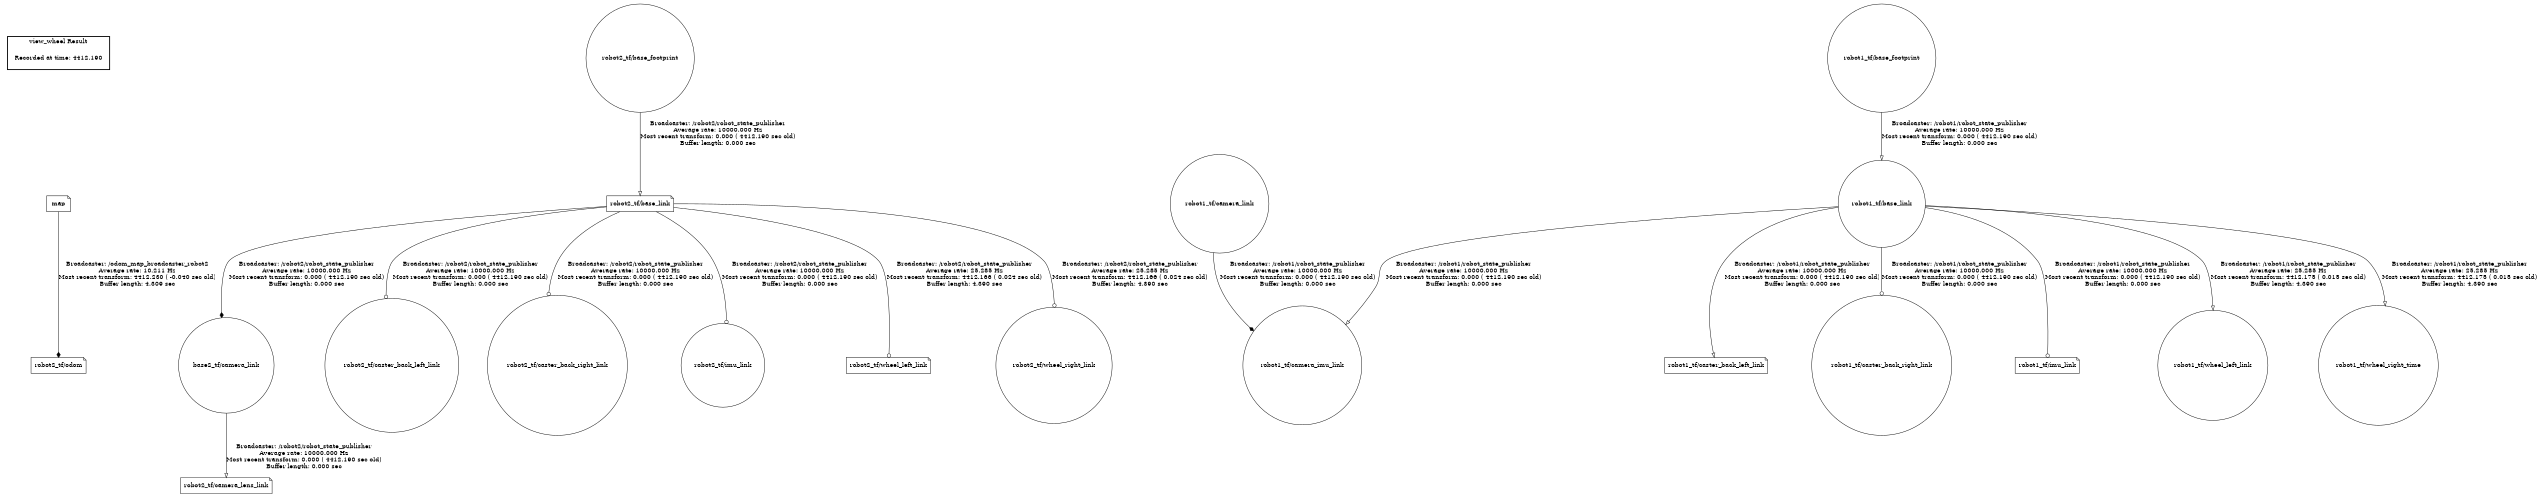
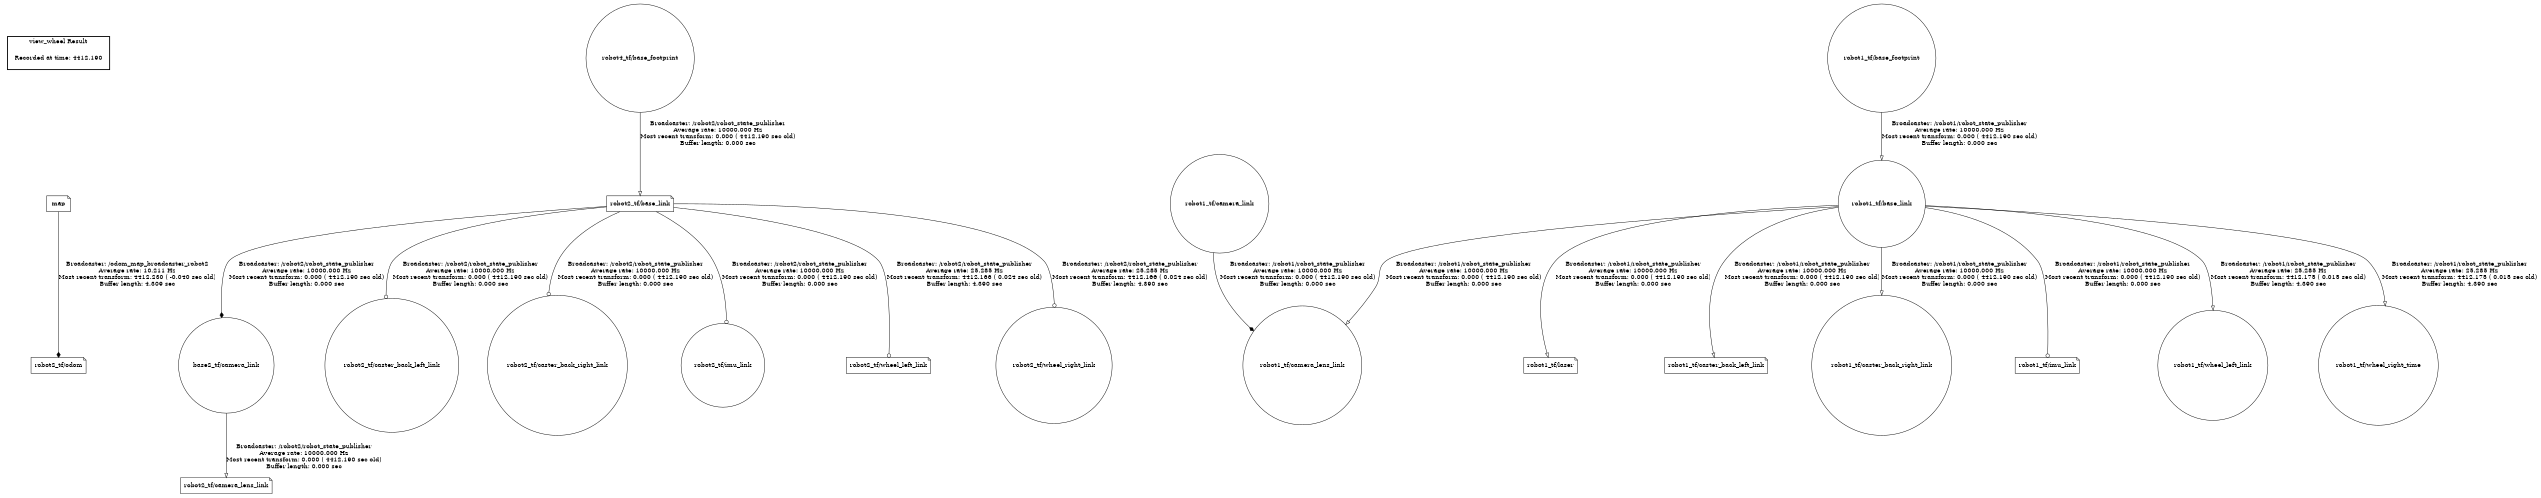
(640, 58) -> (640, 58)
(1882, 269) -> (1882, 269)
(1302, 365) -> (1302, 365)
none -> (1551, 365)
